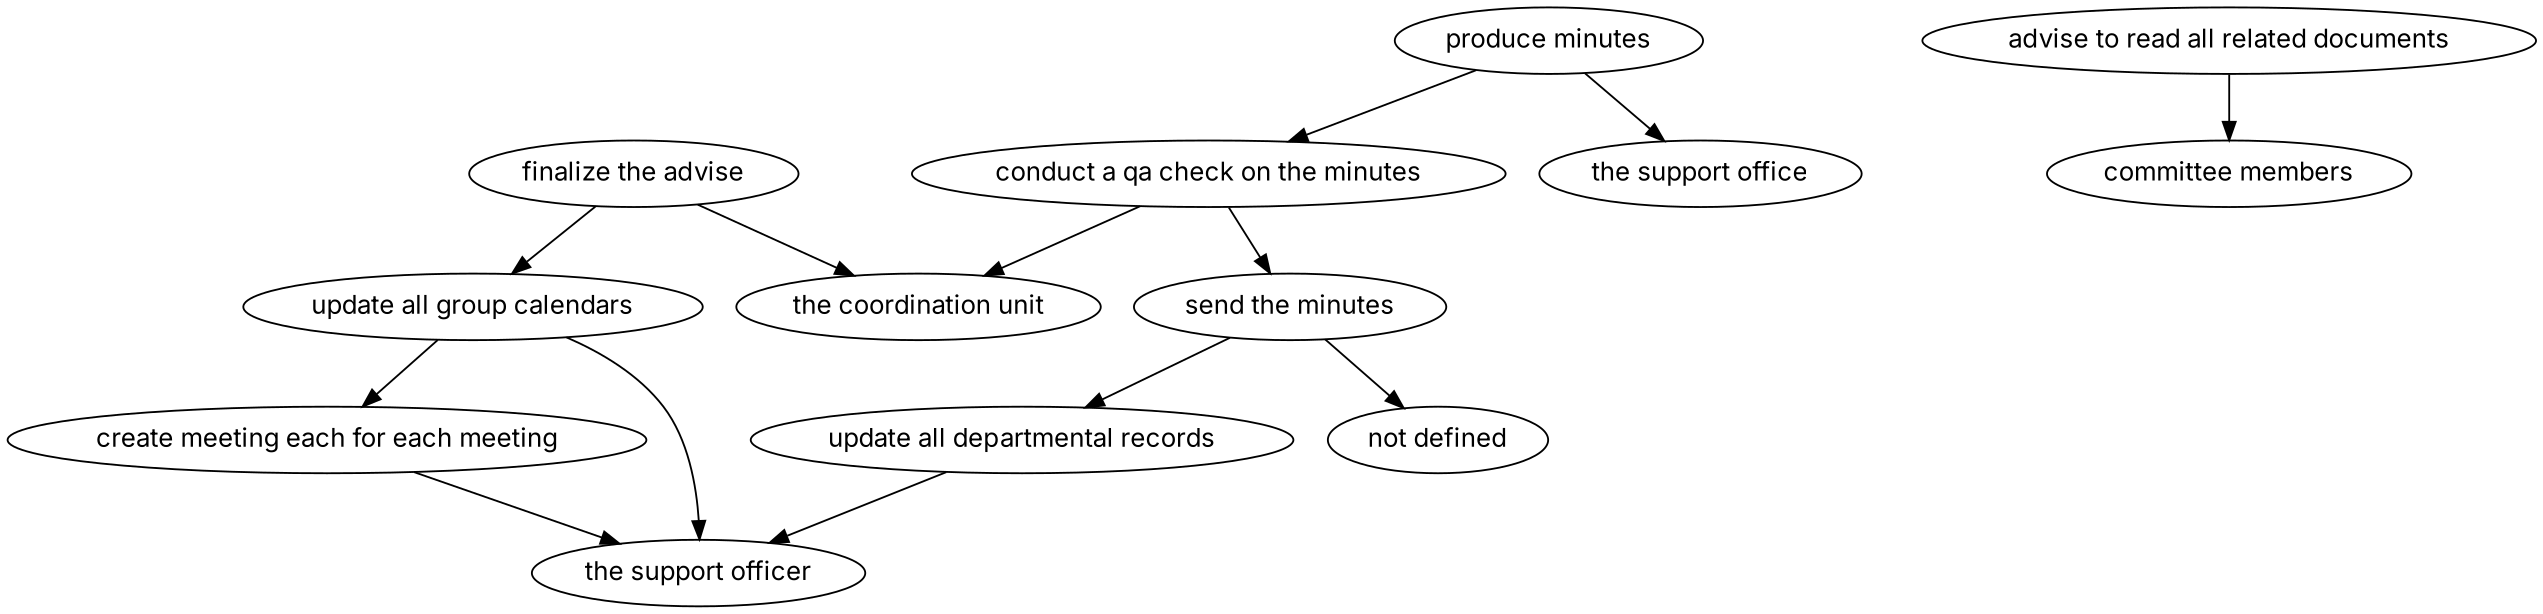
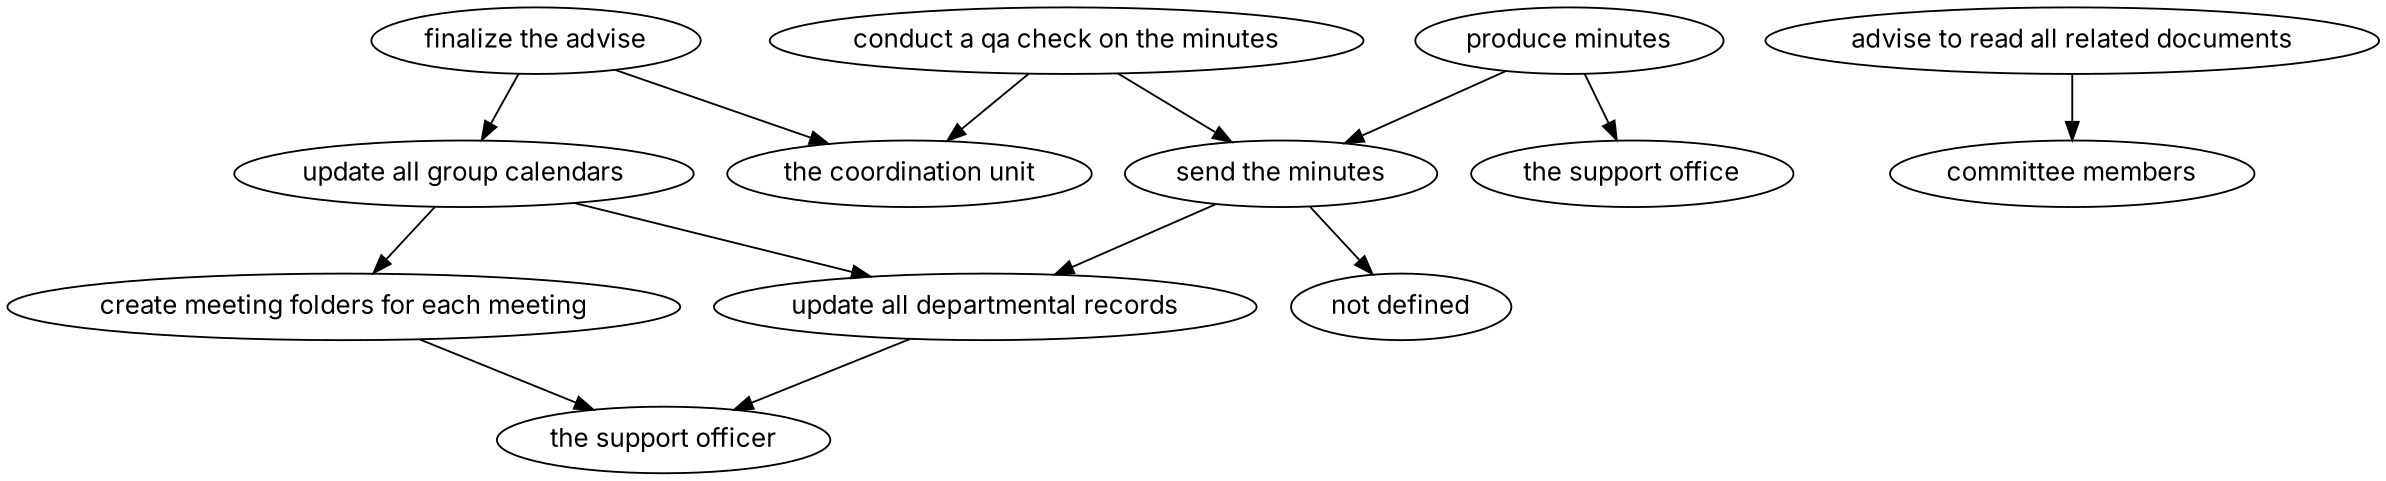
(1391, 102) -> (1434, 103)
(664, 407) -> (713, 238)
(327, 440) -> (344, 307)
